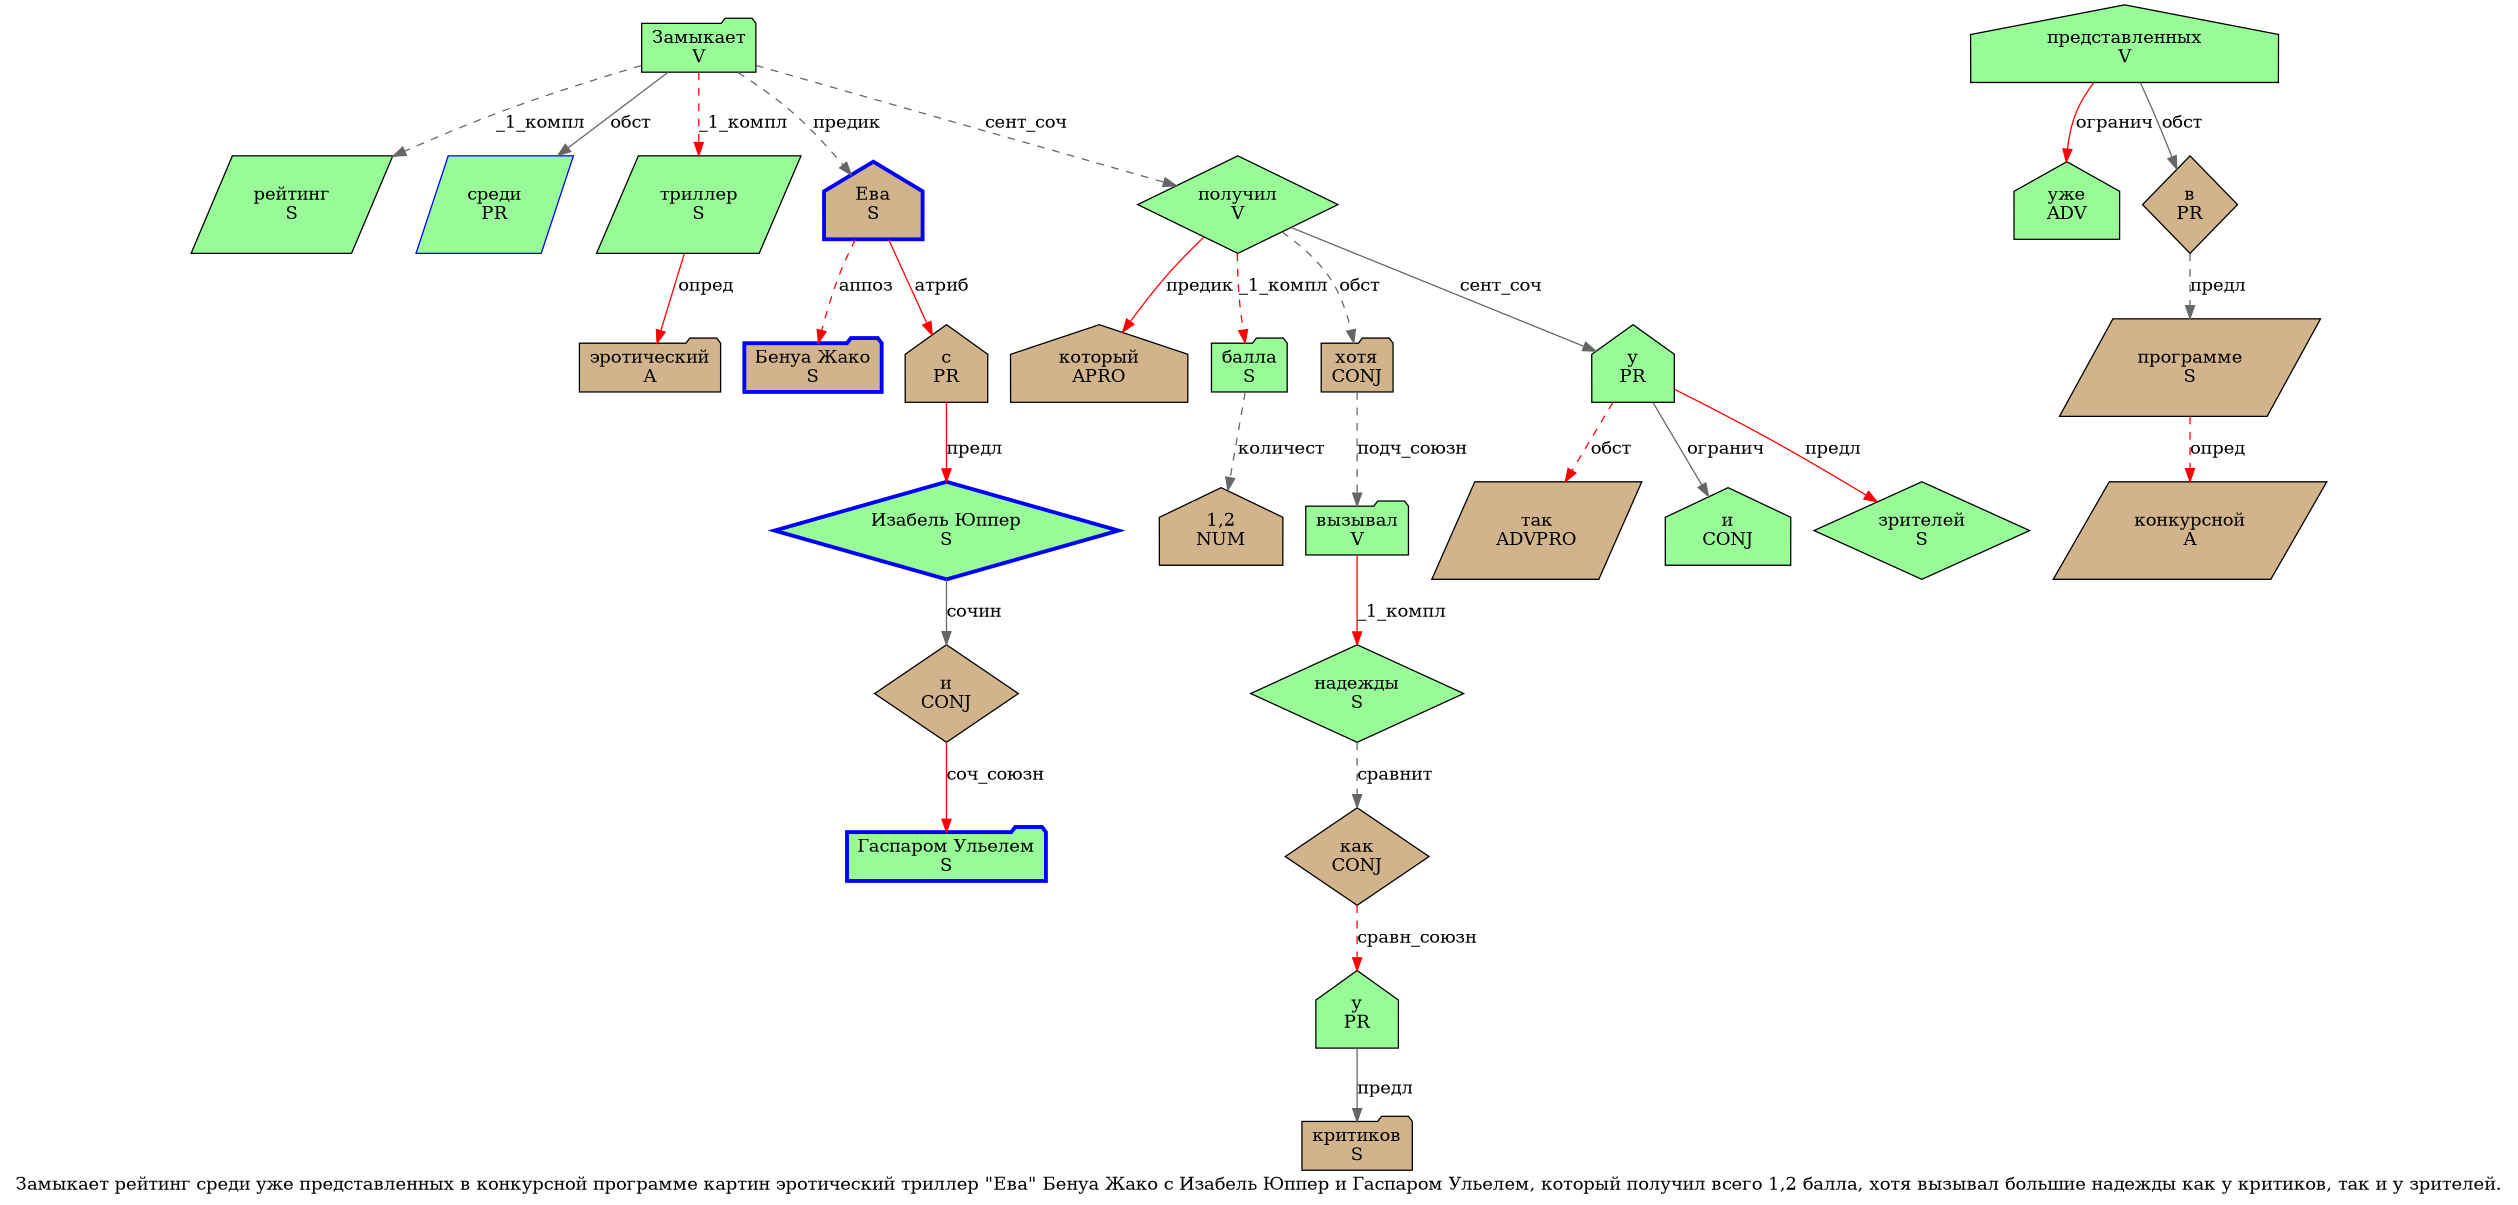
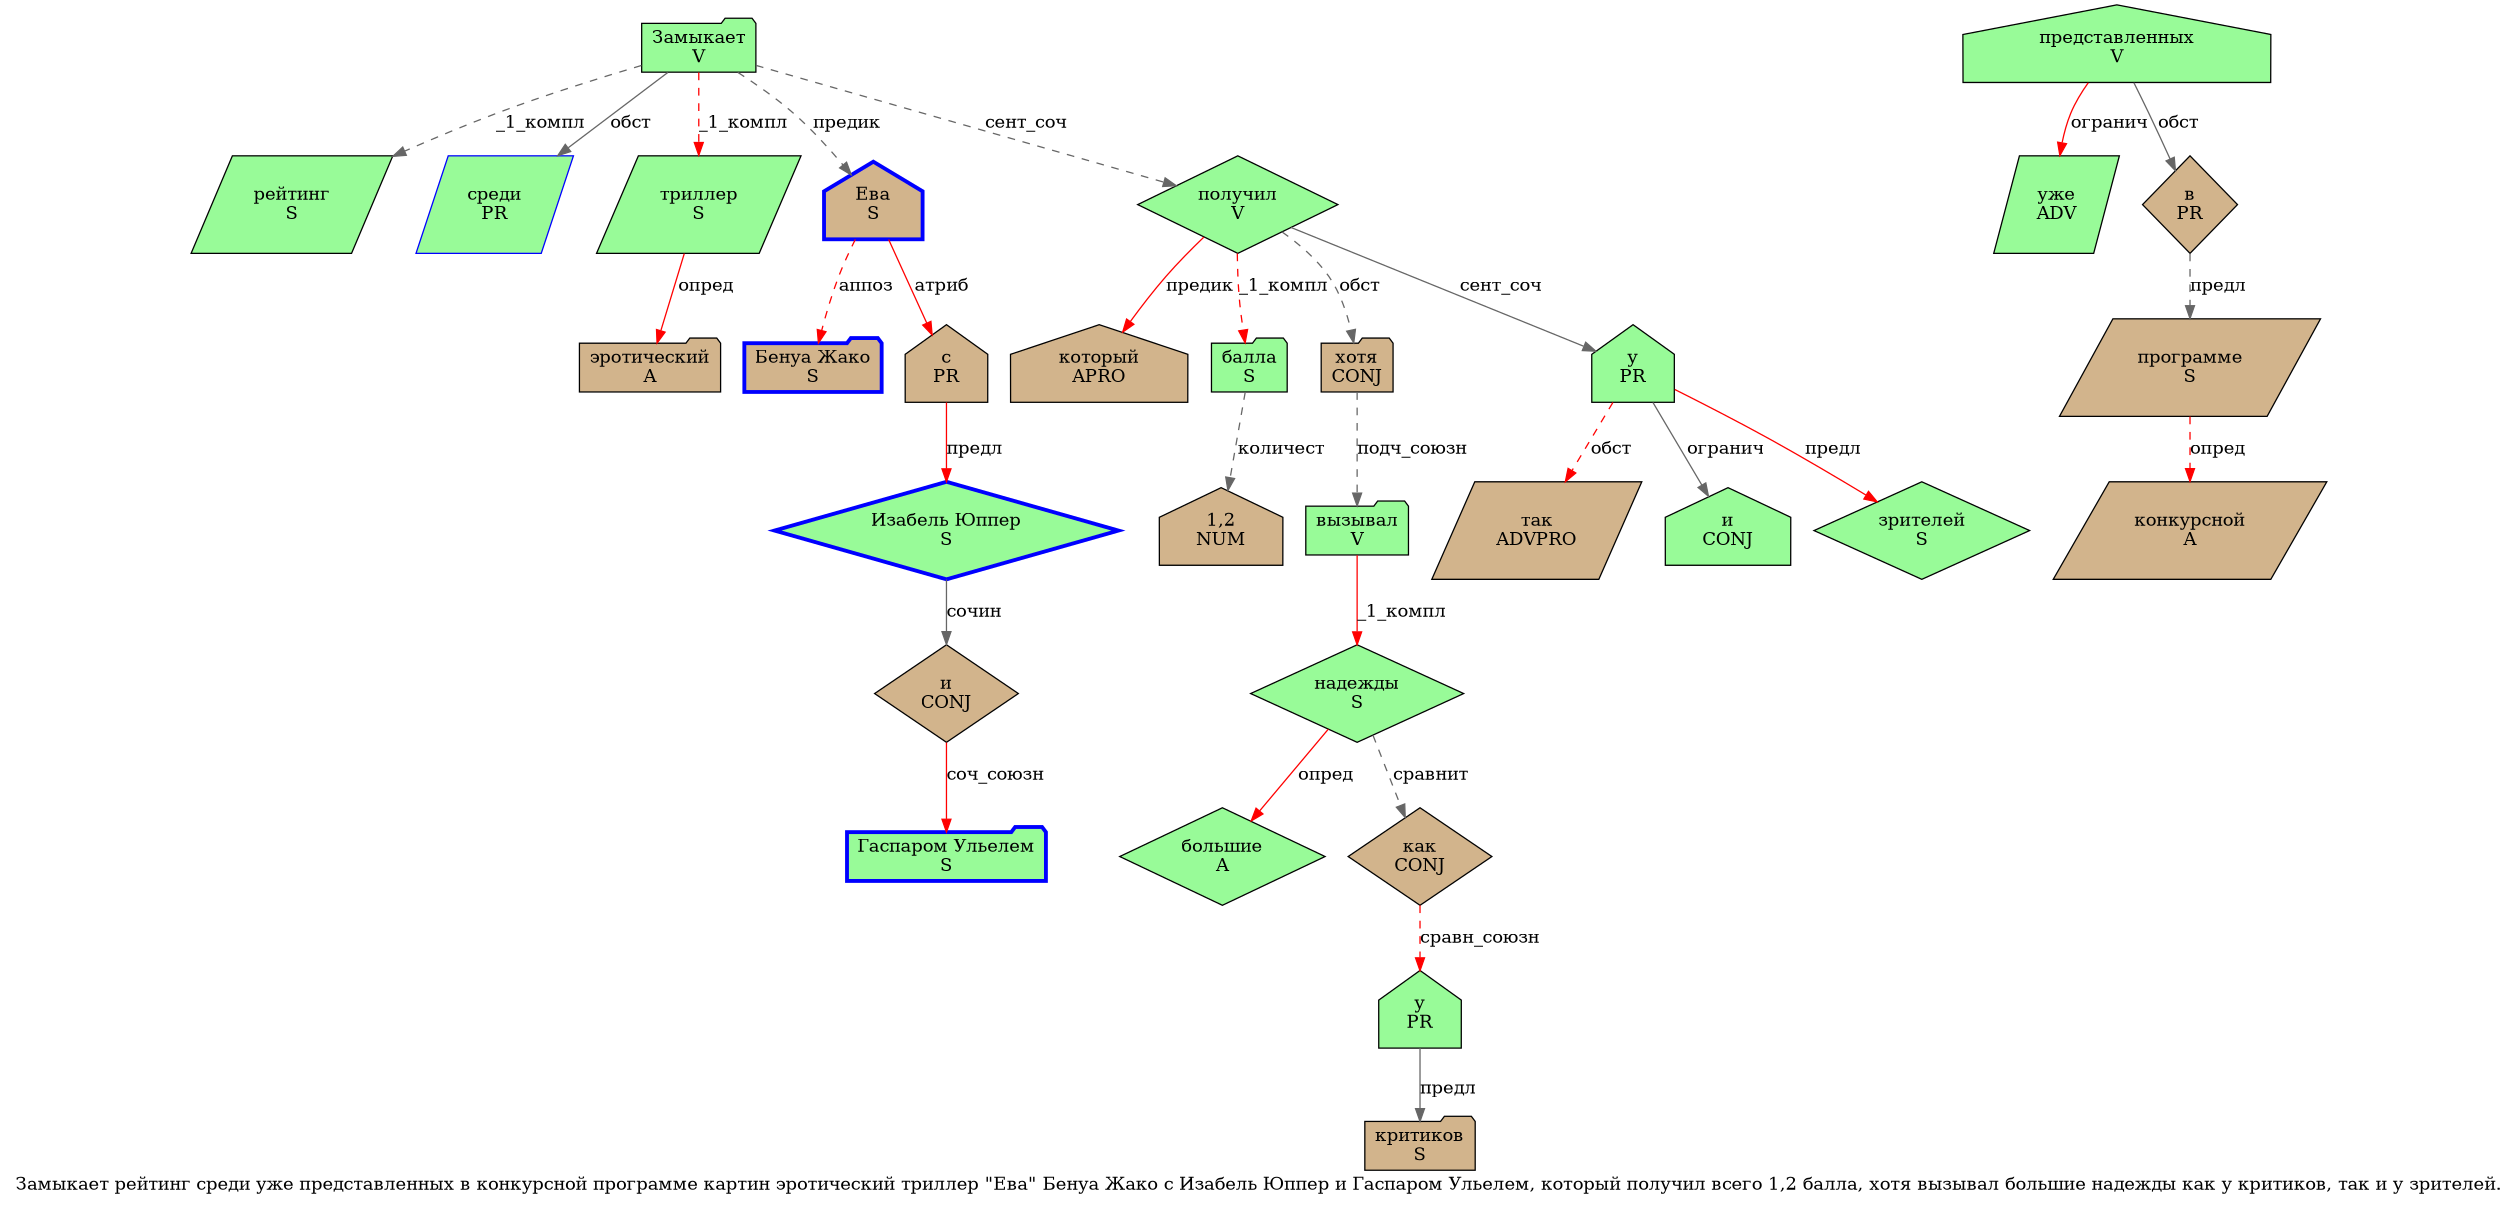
(2067, 205) -> (2057, 205)
none -> (1222, 857)
